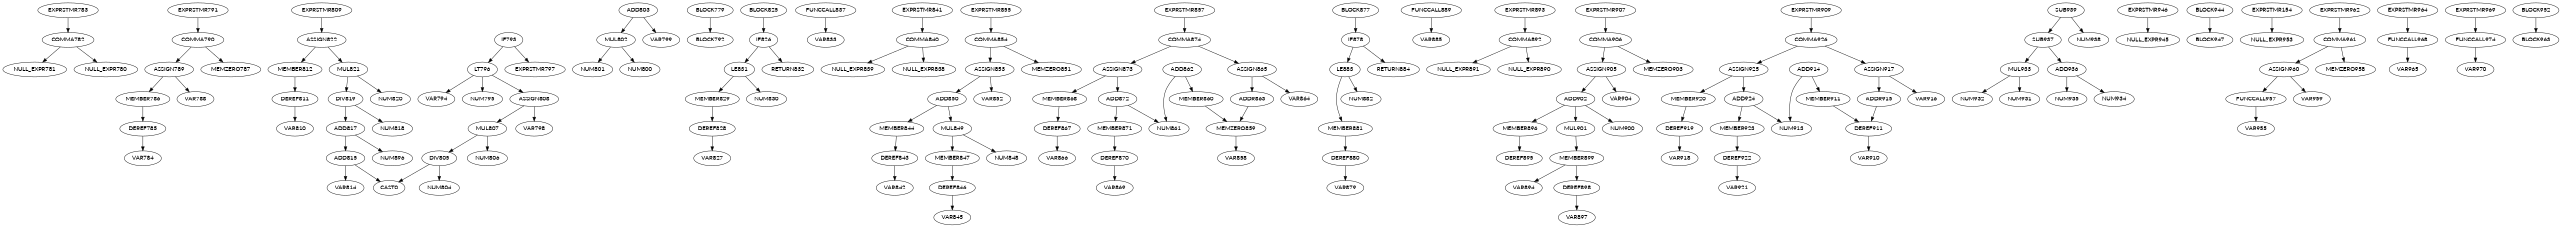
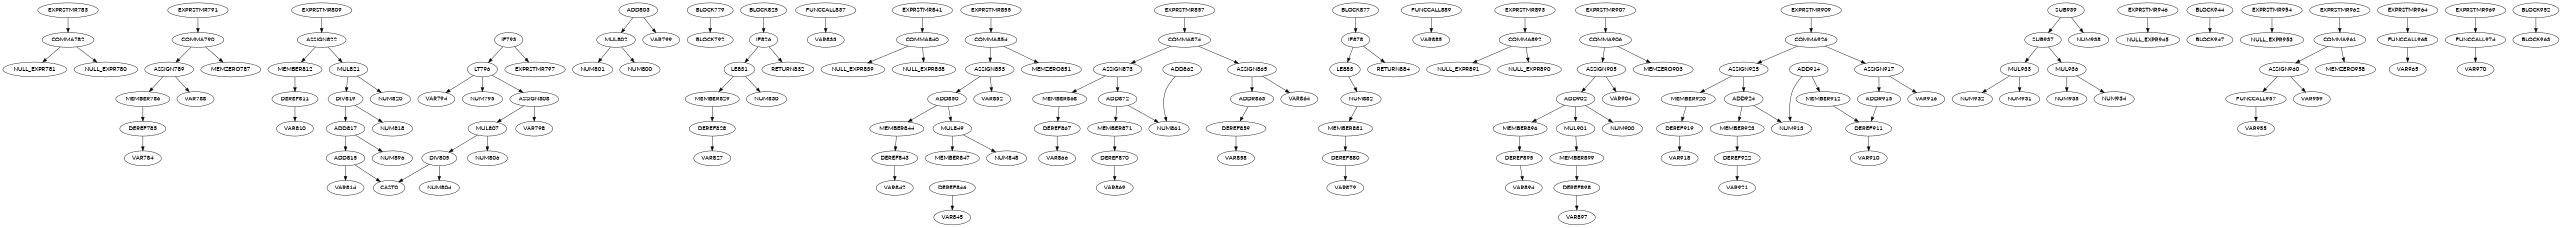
(2272, 10) -> (2272, 10)
(2067, 69) -> (2067, 69)
(1336, 97) -> (1354, 112)
(1196, 99) -> none
(1823, 99) -> (1823, 99)
(1236, 129) -> (1236, 129)
(952, 171) -> none
(1552, 172) -> (1521, 171)
